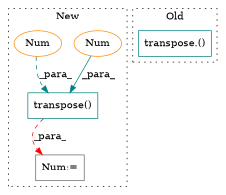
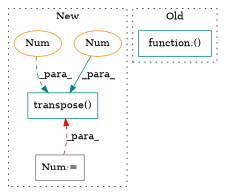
(175, 44) -> (175, 44)
(33, 133) -> (67, 140)
